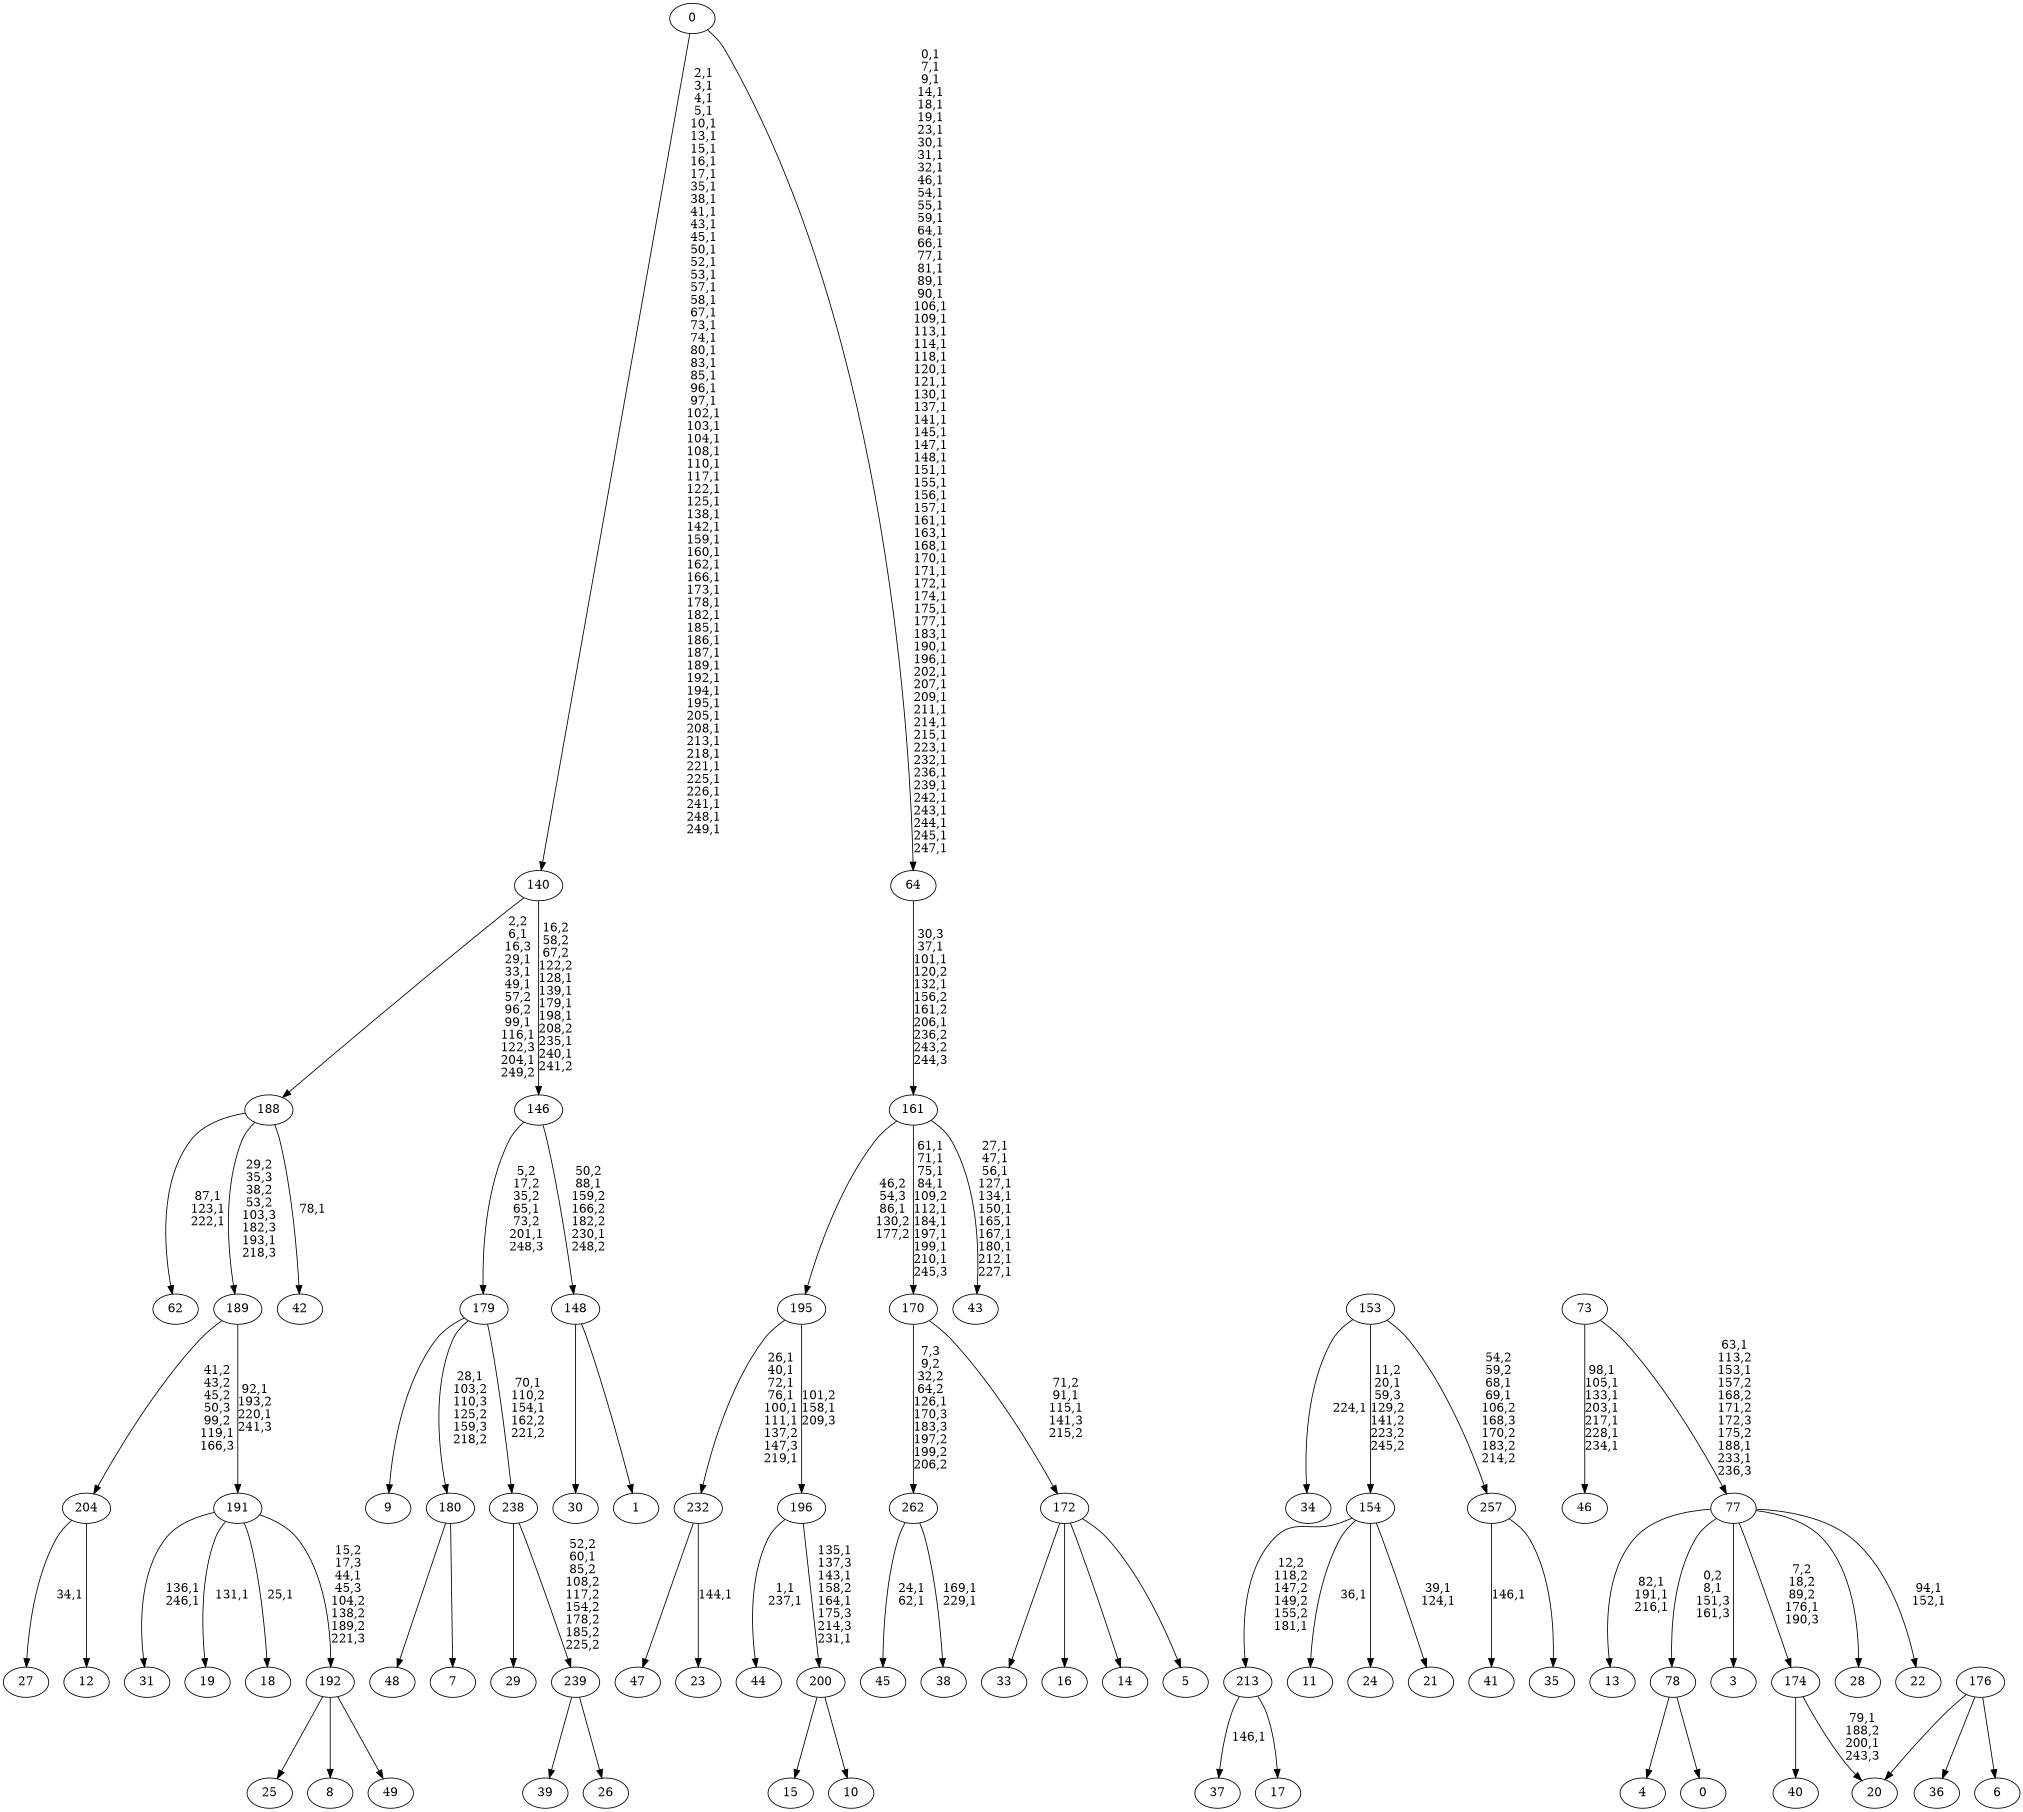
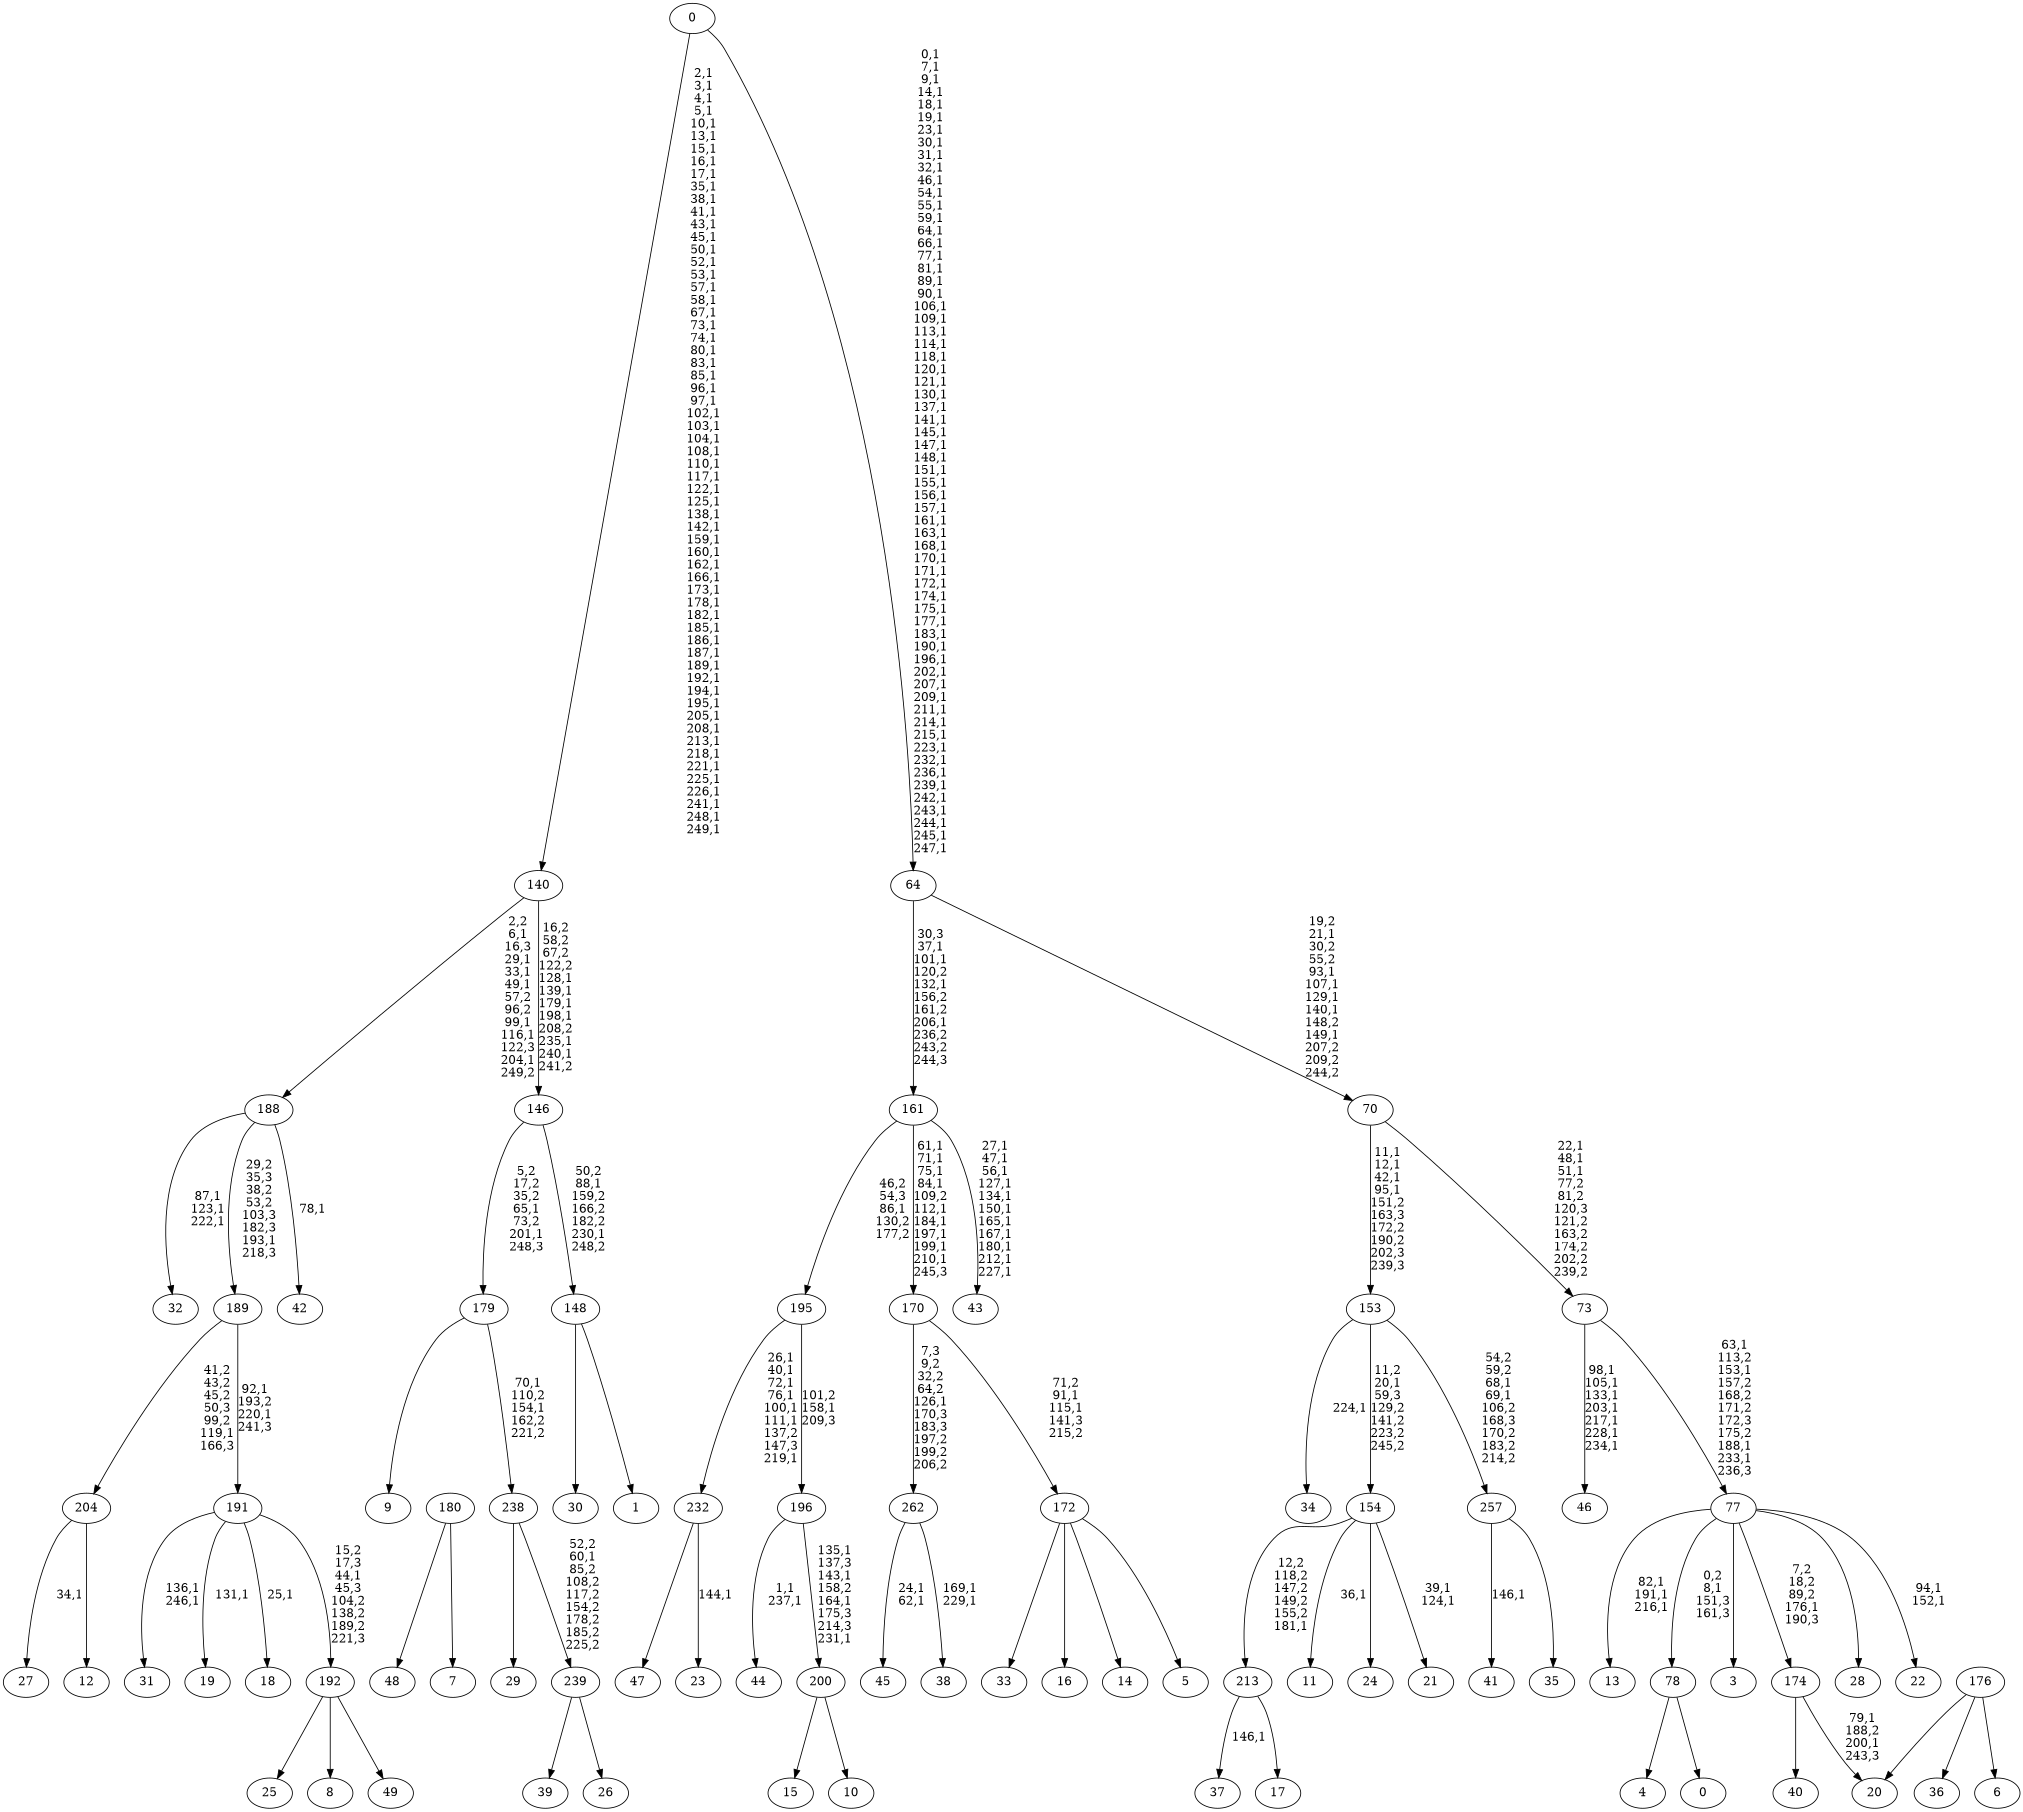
none -> (1370, 1110)
(176, 1309) -> (176, 1309)
(440, 1399) -> none
